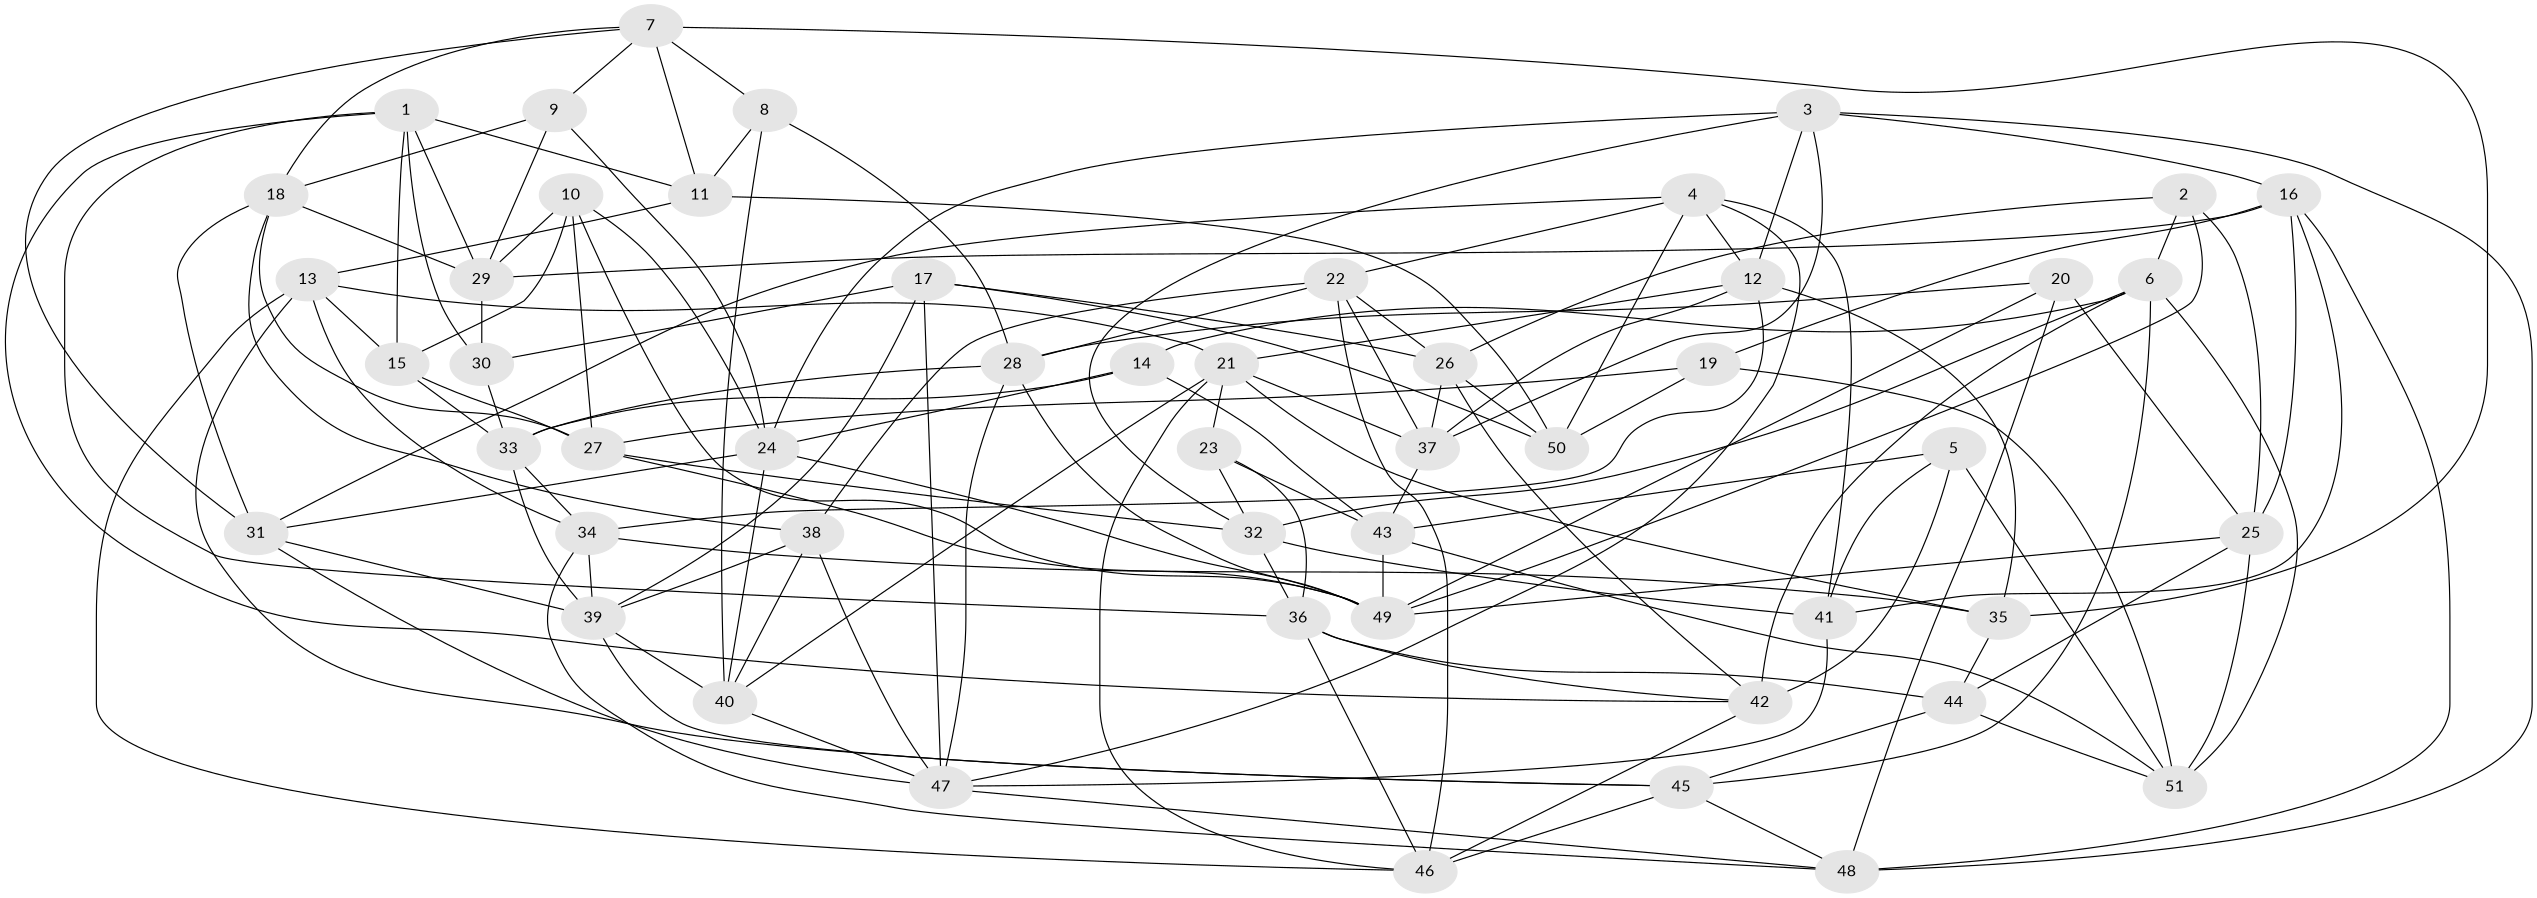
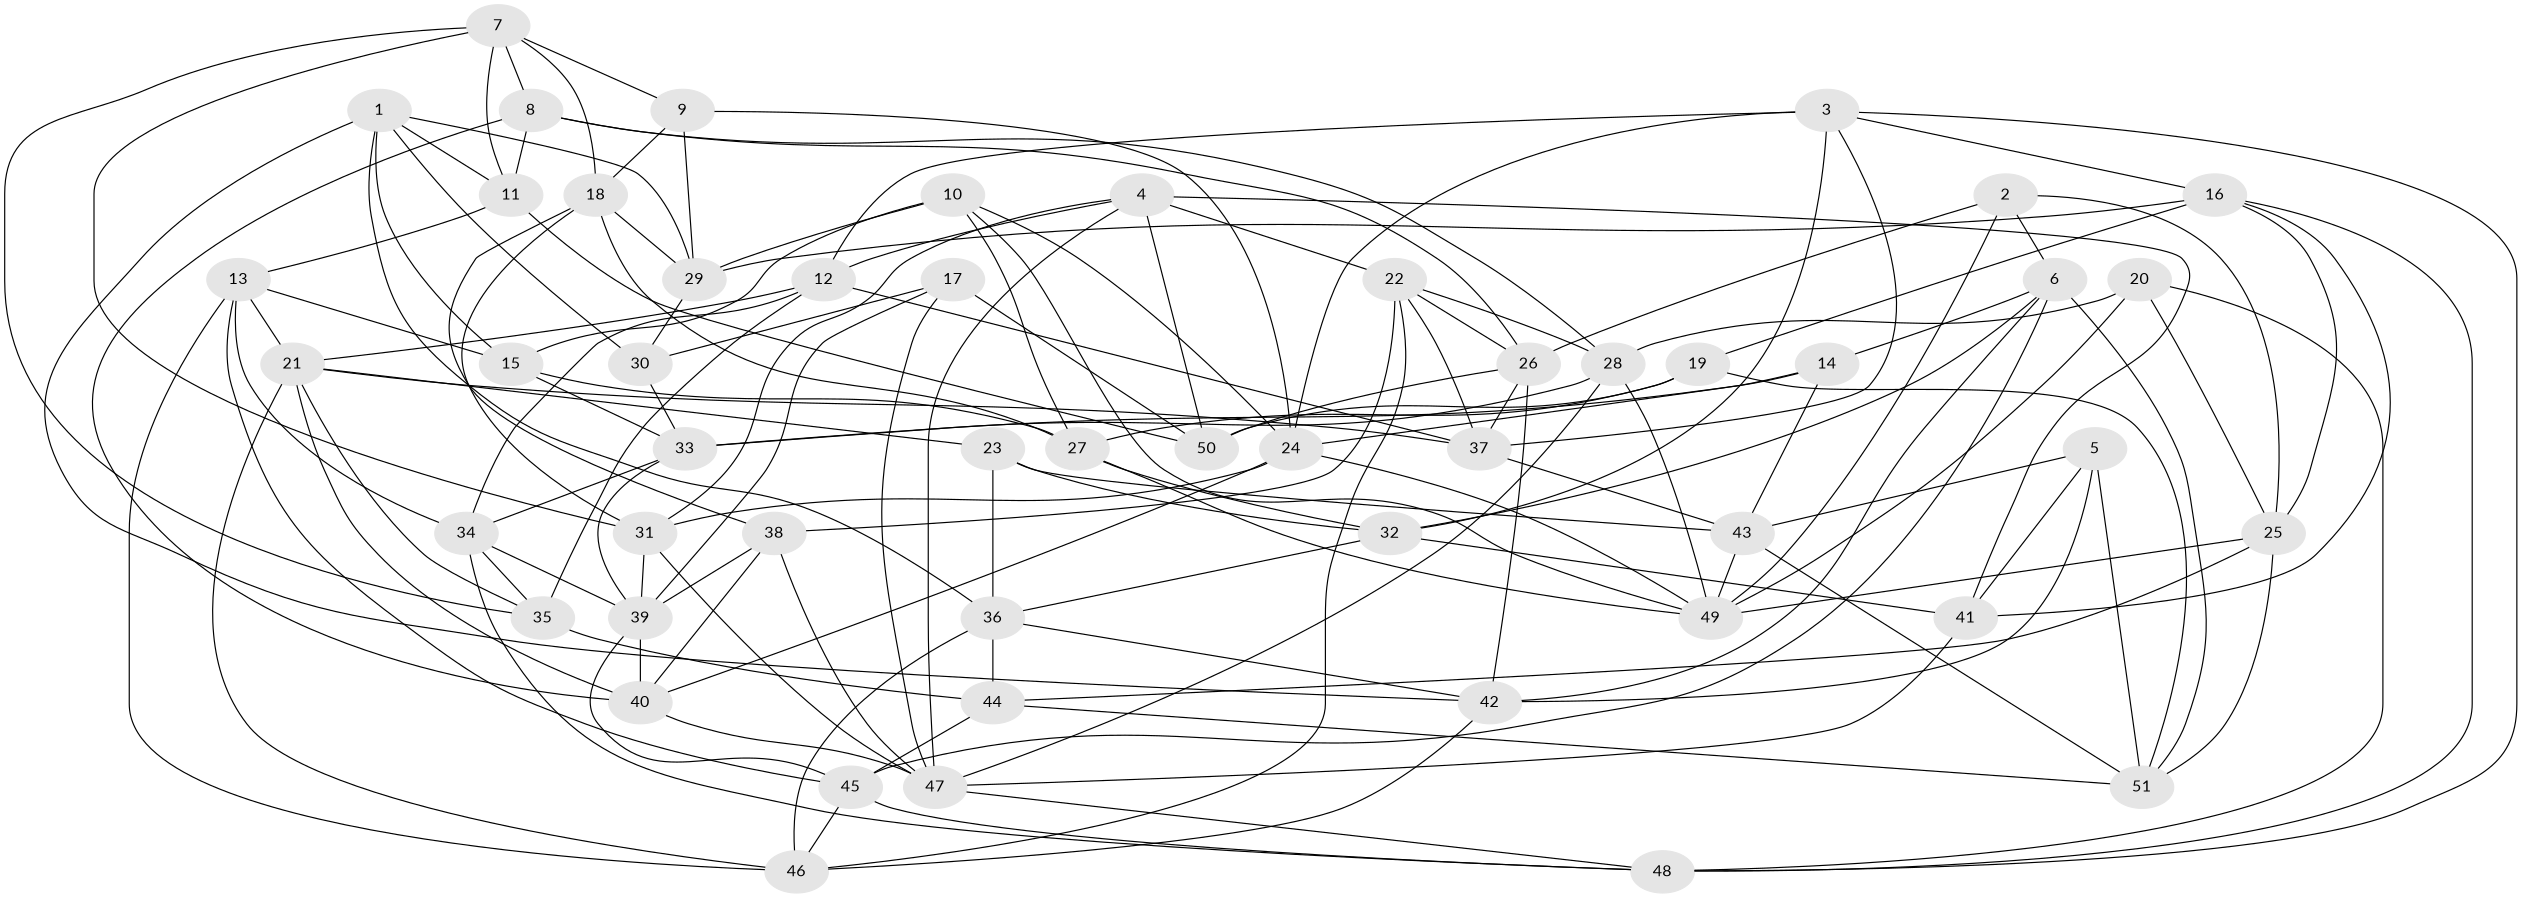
(1290, 332) -> (1066, 155)
